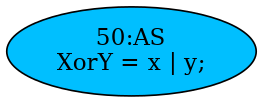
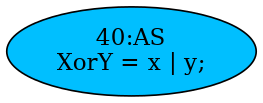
(131, 51) -> (131, 51)
